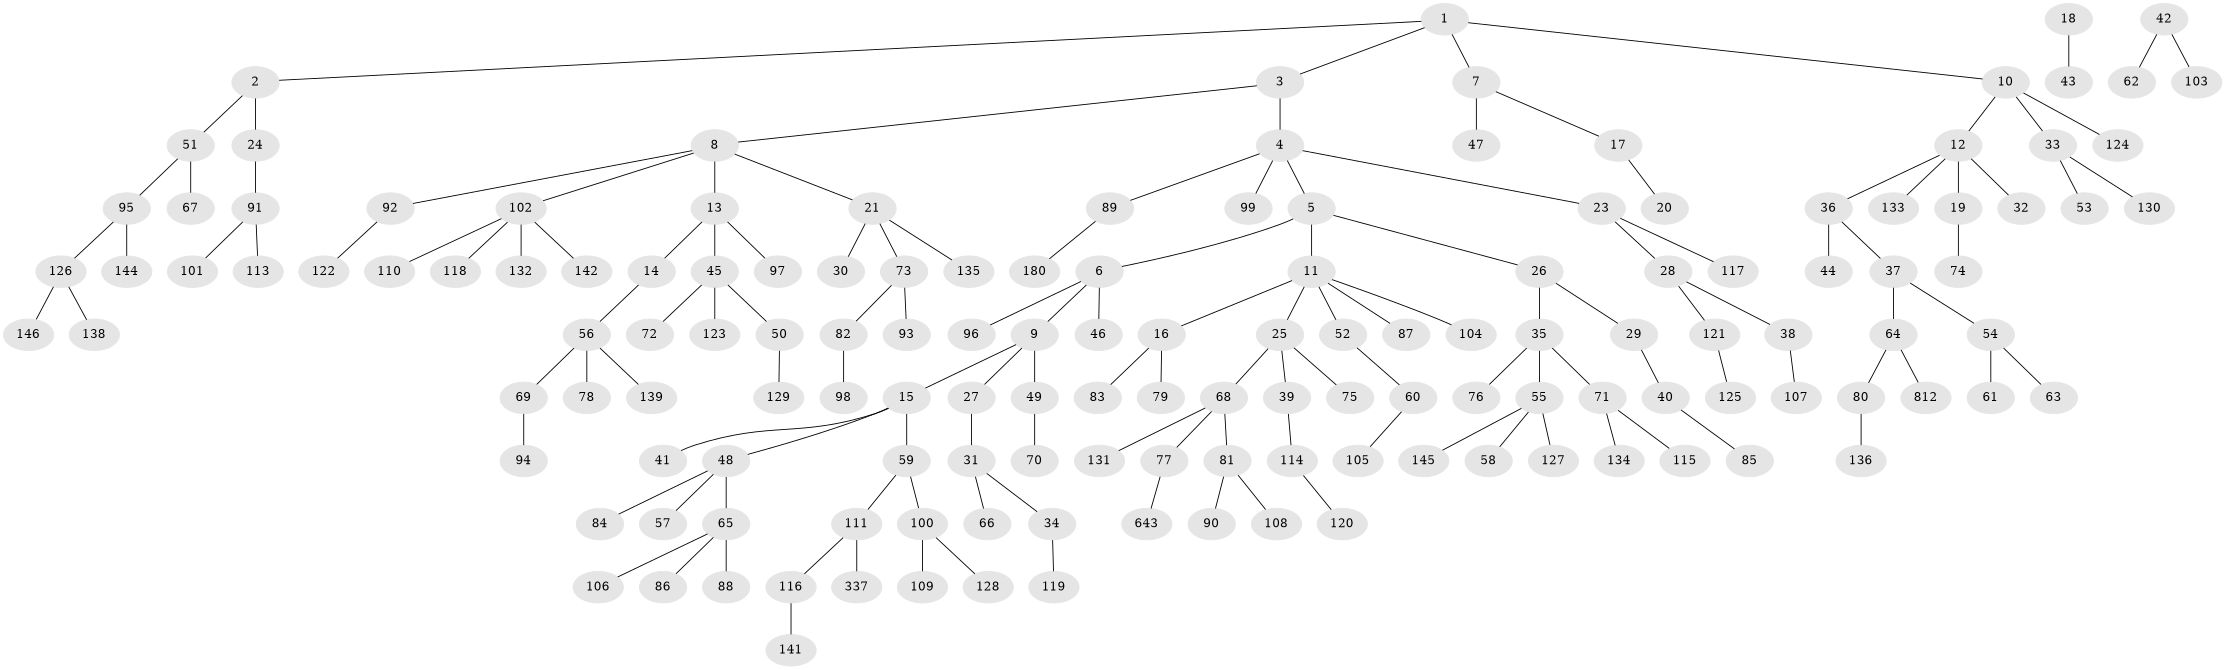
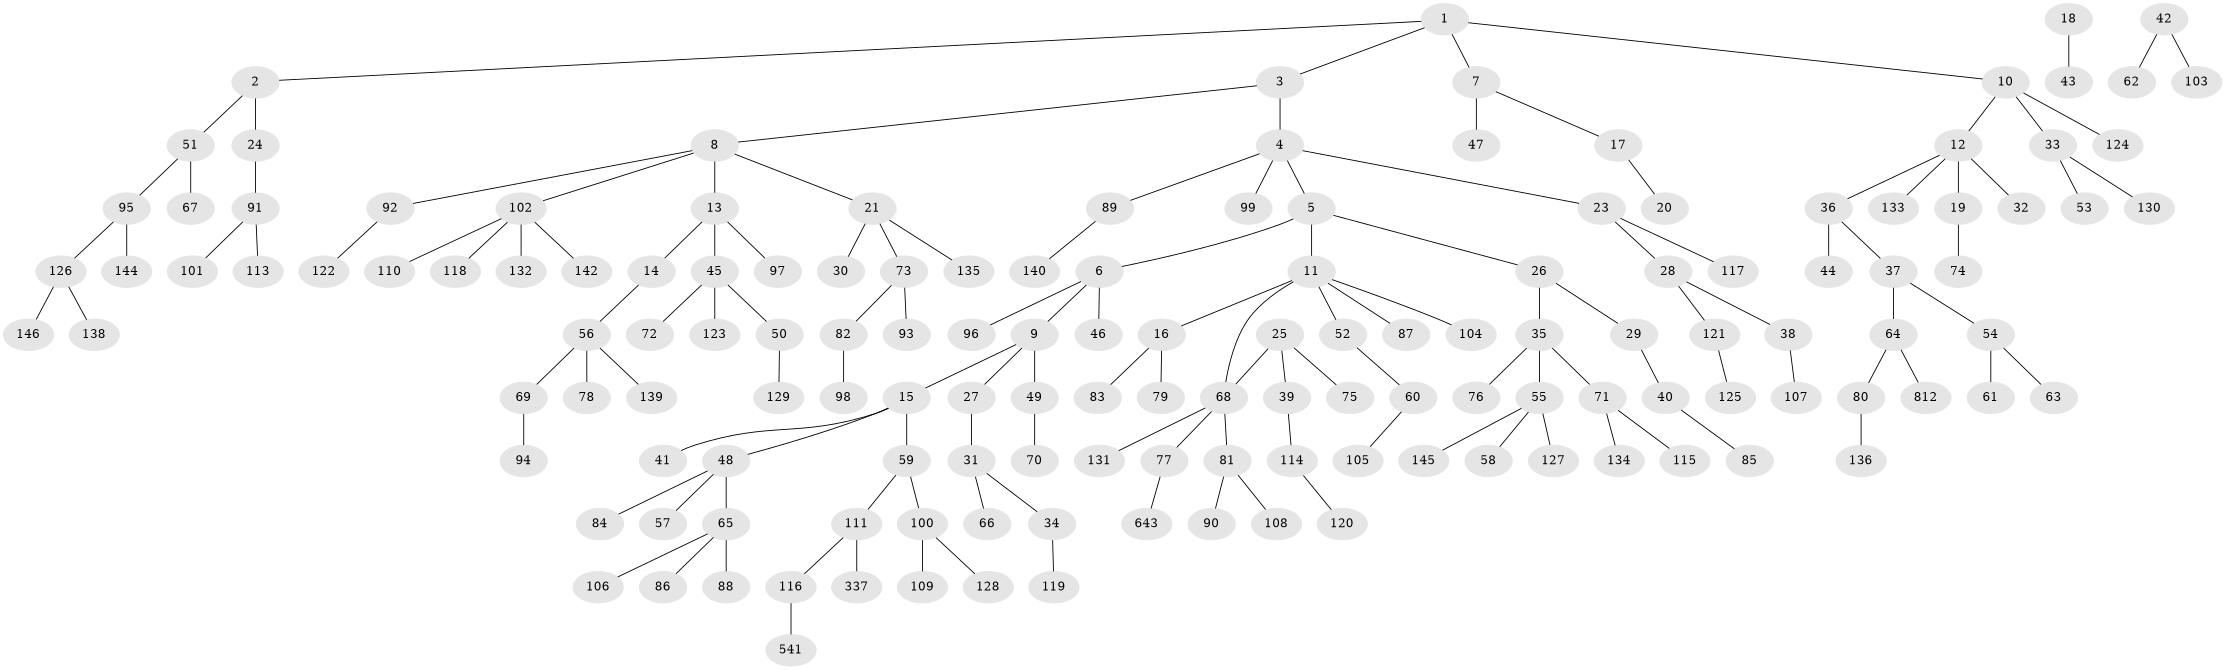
(1035, 272) -> (1035, 272)
(1296, 303) -> (1246, 323)
(791, 650) -> (791, 650)
